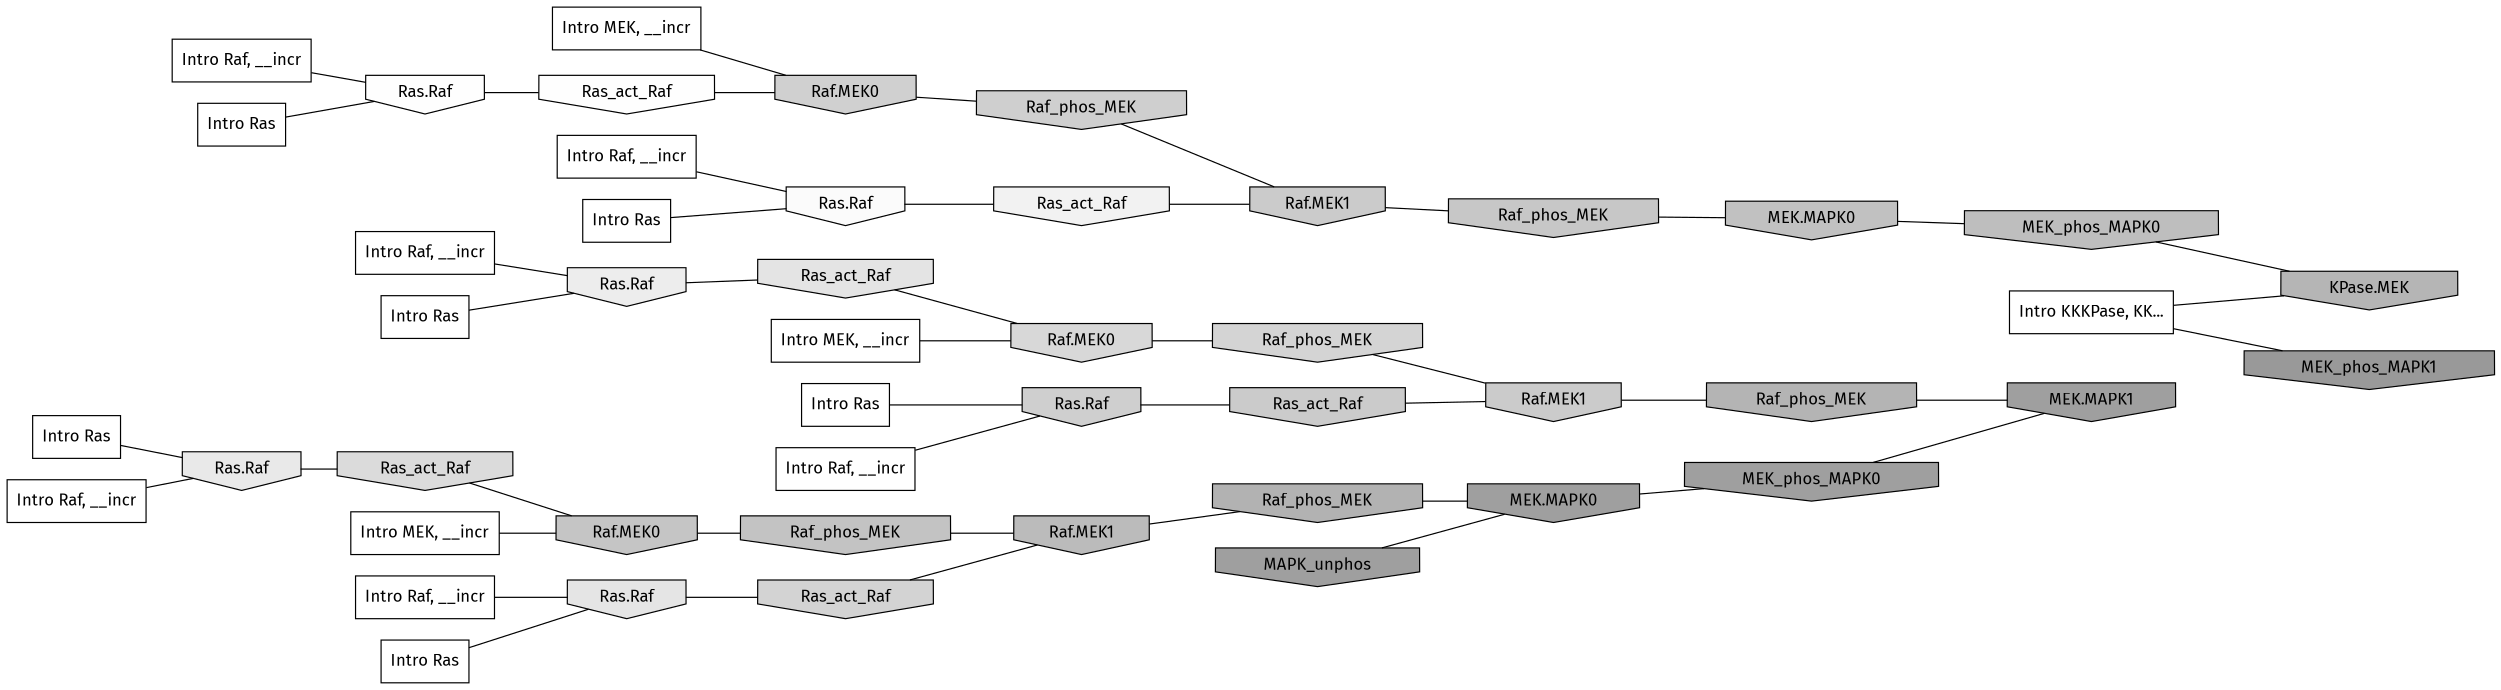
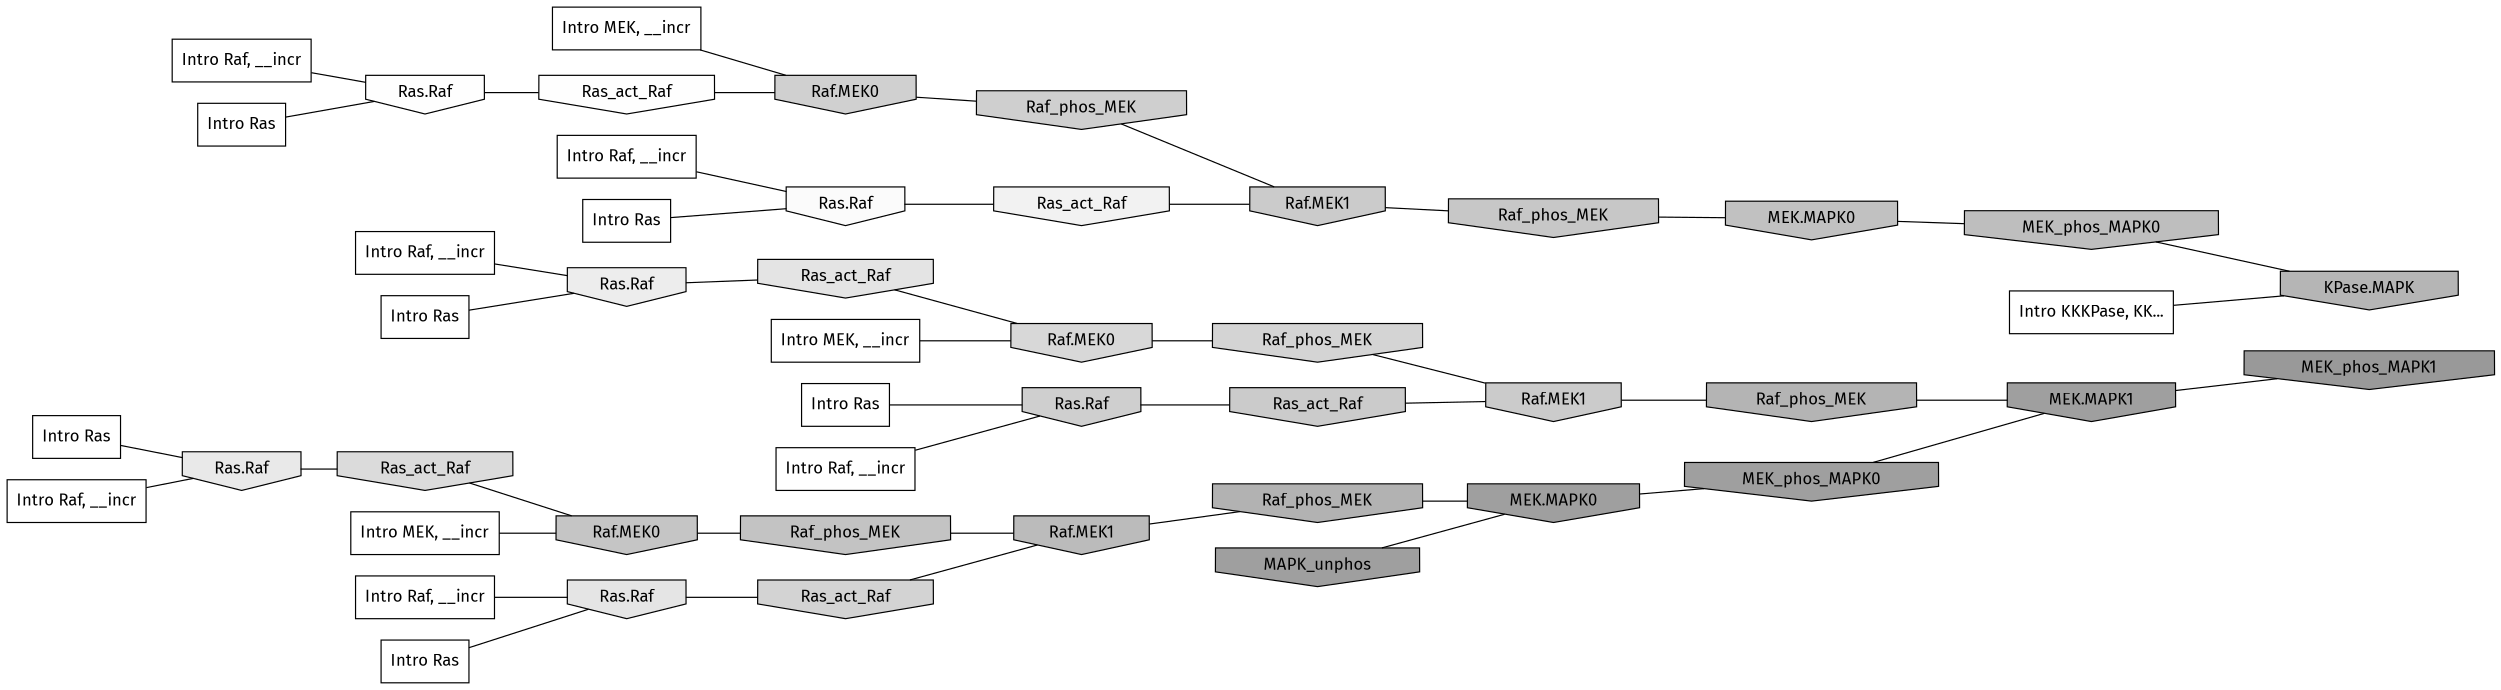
(2369, 289) -> (2369, 289)
(2228, 340) -> (2226, 385)
